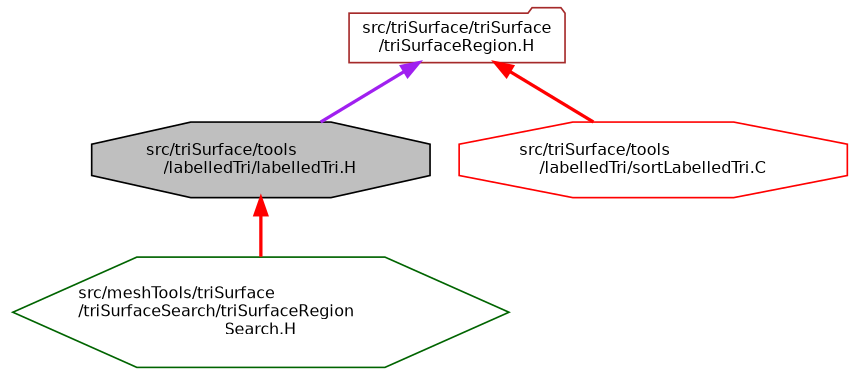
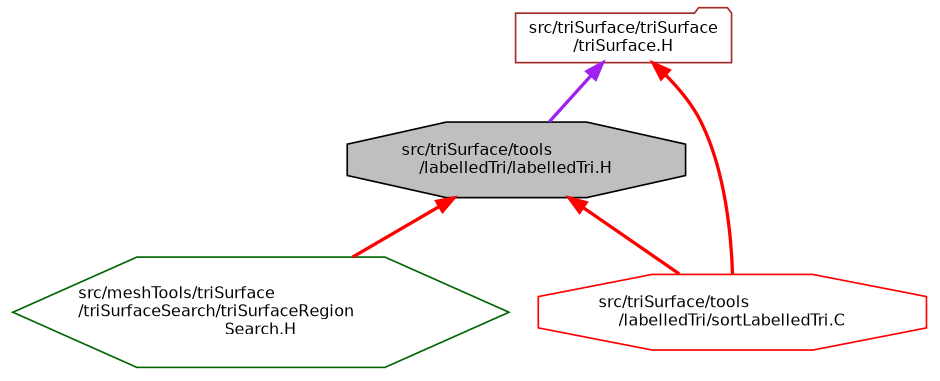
(457, 38) -> (624, 38)
none -> (631, 241)
